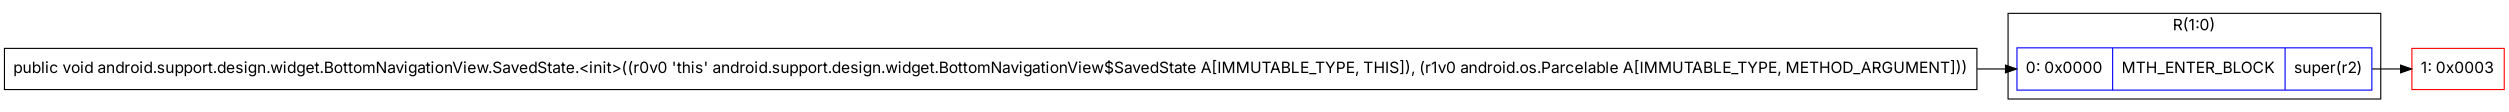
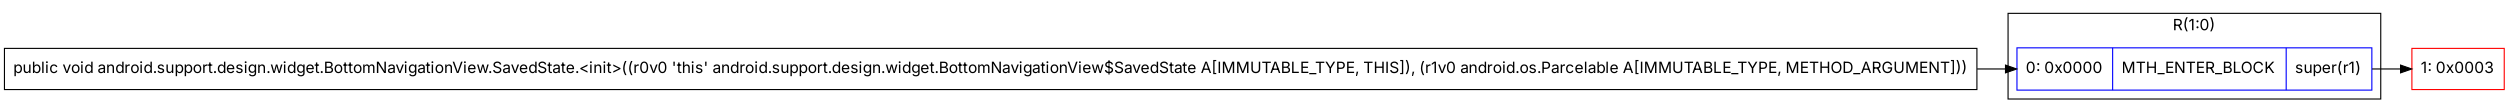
(2328, 68) -> (2328, 68)
